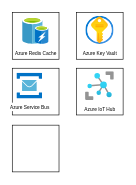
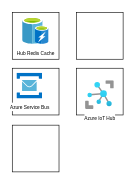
(100, 30) -> none
(36, 53) -> (36, 53)
(100, 86) -> (100, 95)
